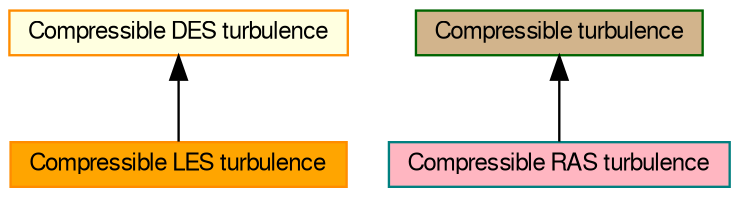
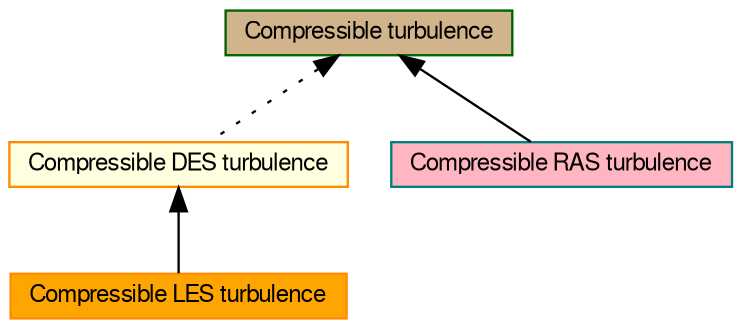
none -> (264, 105)
